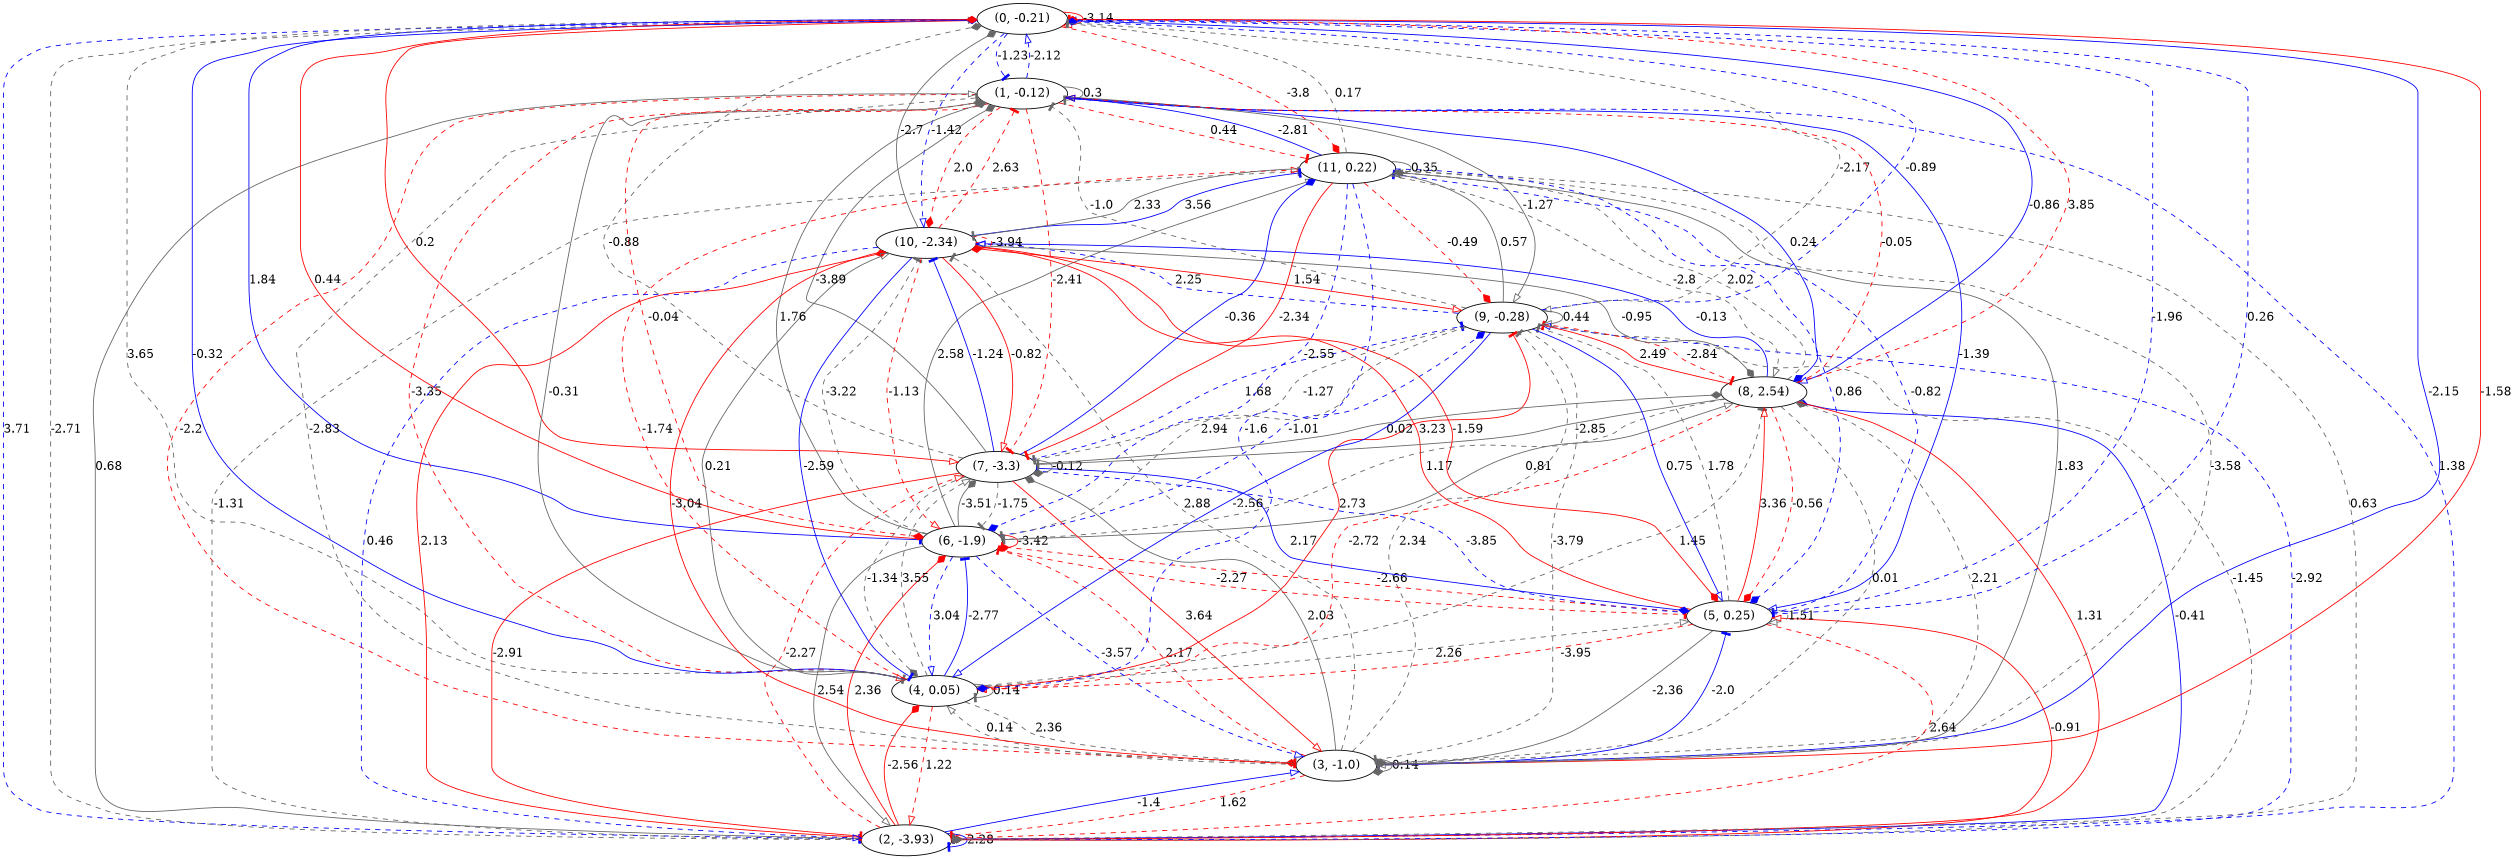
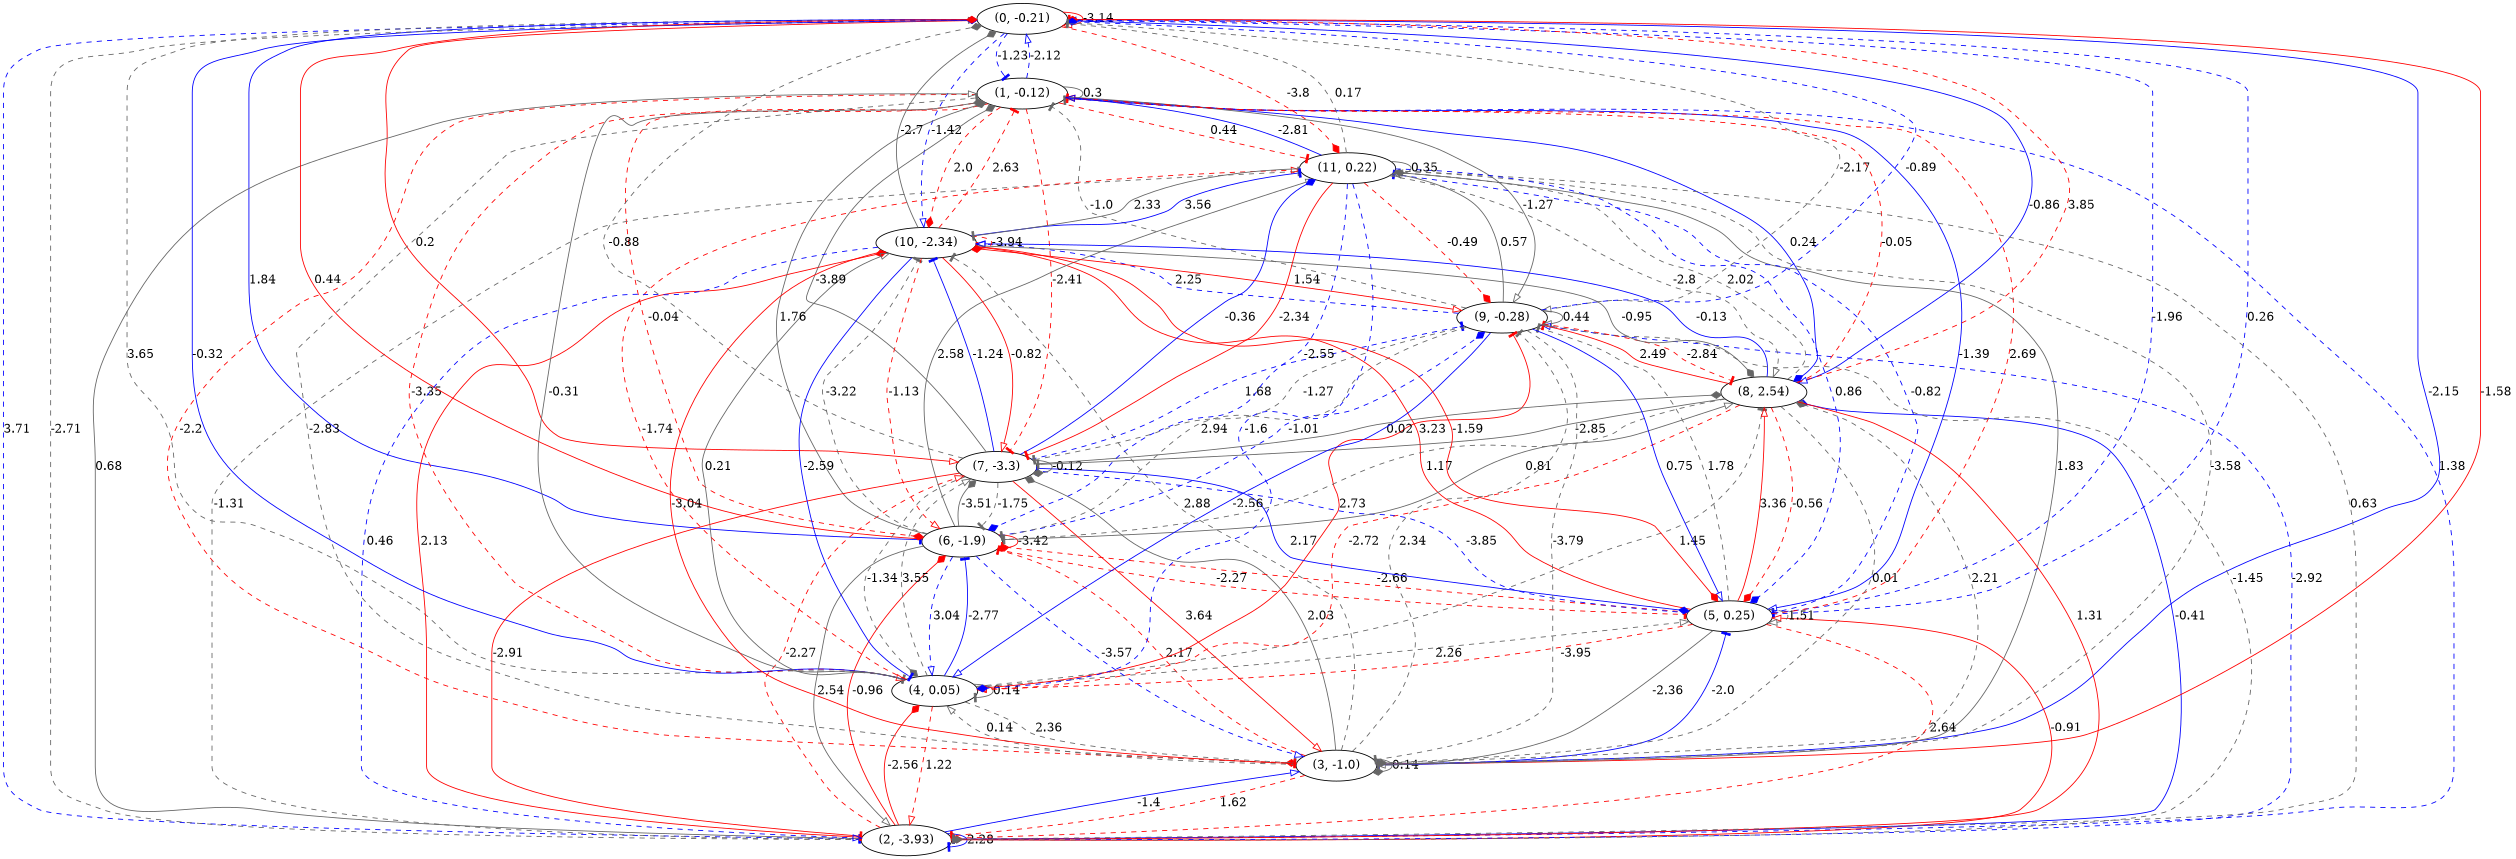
none -> (1847, 125)
(868, 691) -> (868, 691)
